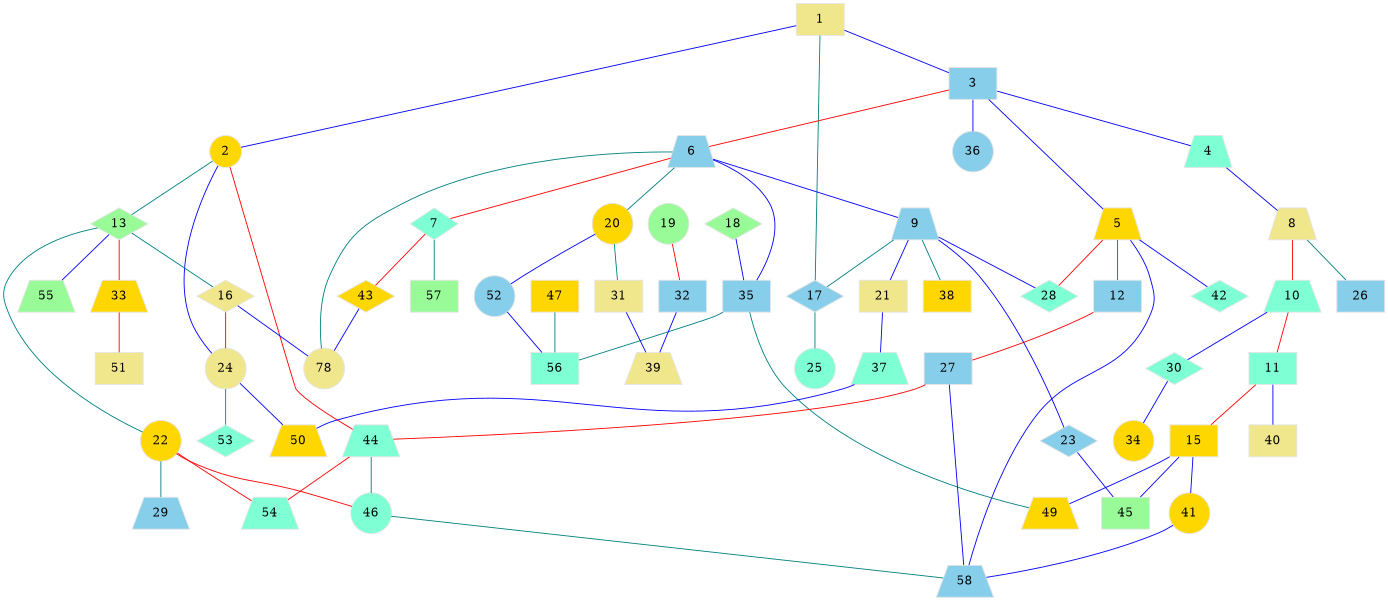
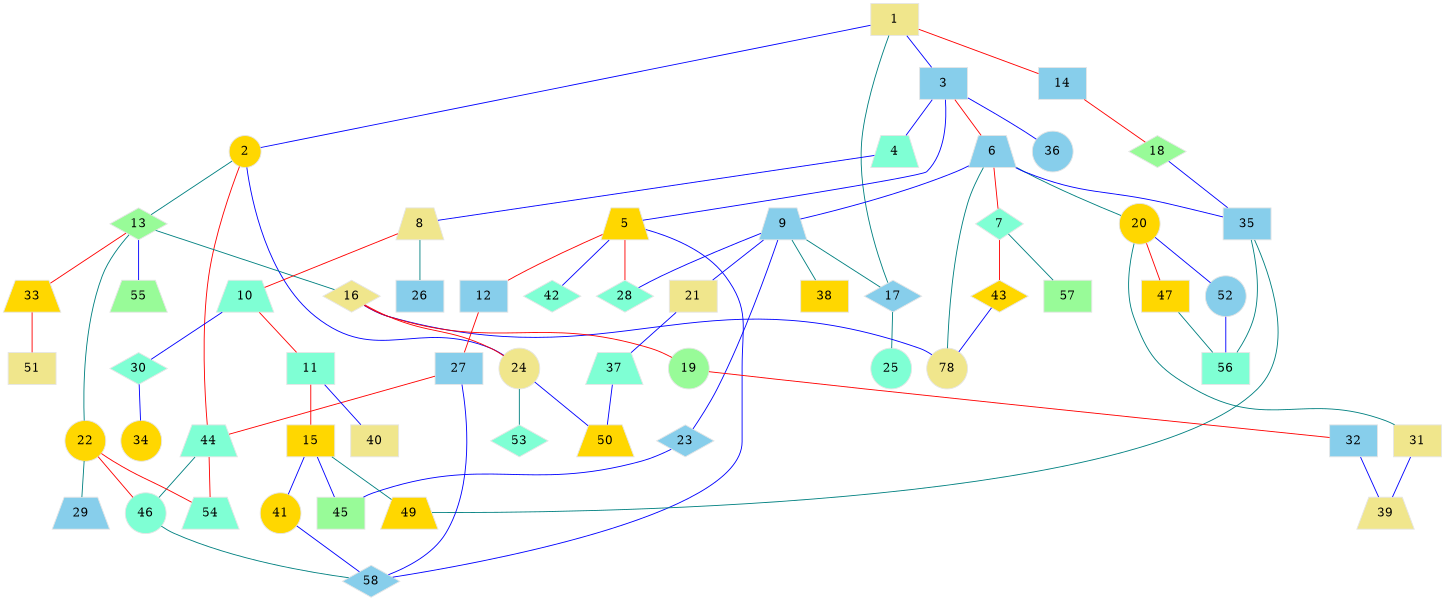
none -> (1063, 83)
none -> (1153, 262)
none -> (518, 333)
(1120, 481) -> (362, 478)
(965, 581) -> (371, 581)
